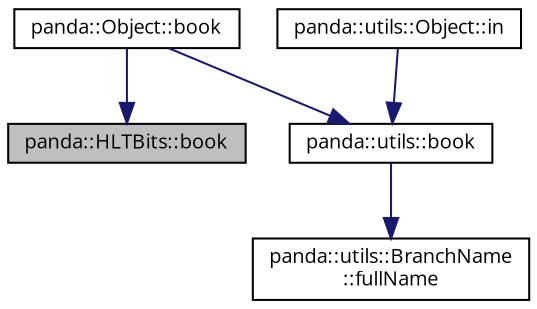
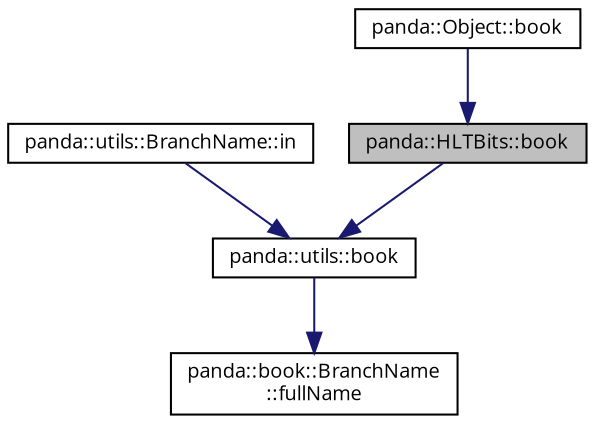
(399, 29) -> (161, 143)
(249, 82) -> (400, 194)
(391, 269) -> (314, 384)
